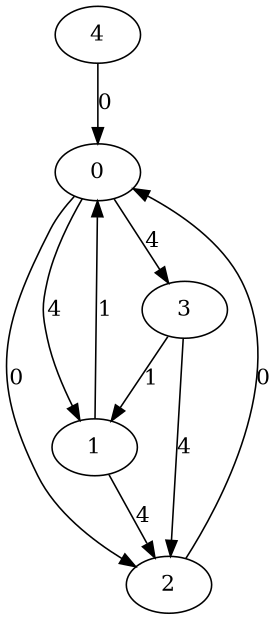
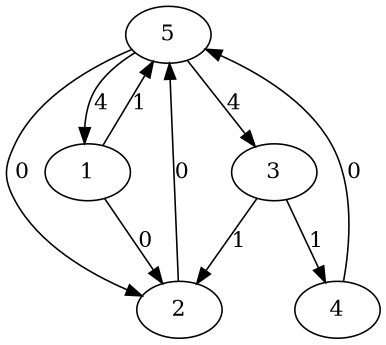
(98, 172) -> (168, 35)
(144, 372) -> (303, 234)
(185, 447) -> (240, 241)
(144, 516) -> (146, 241)
